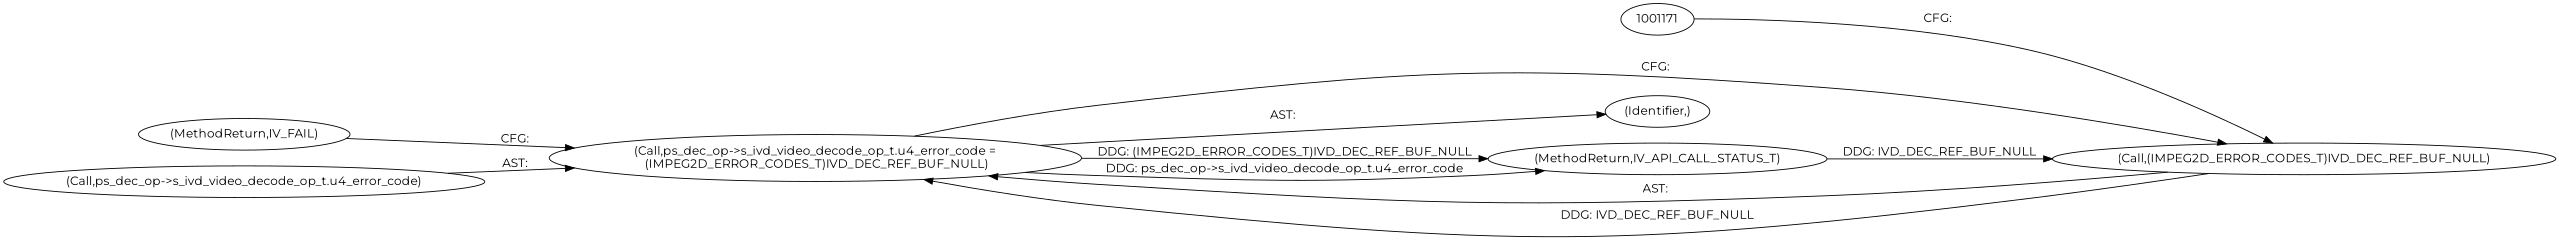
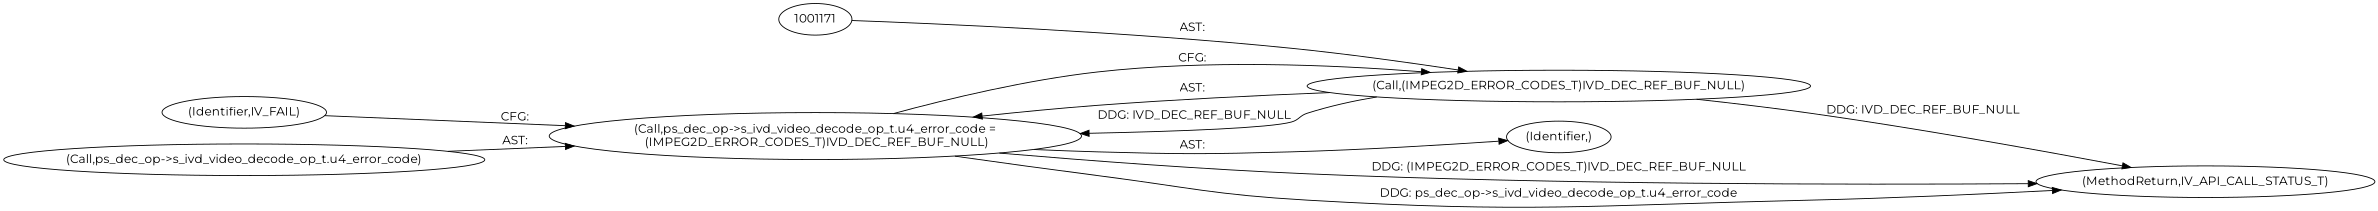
(1940, 19) -> (1194, 28)
(244, 134) -> (244, 112)
(1935, 159) -> (1910, 128)
